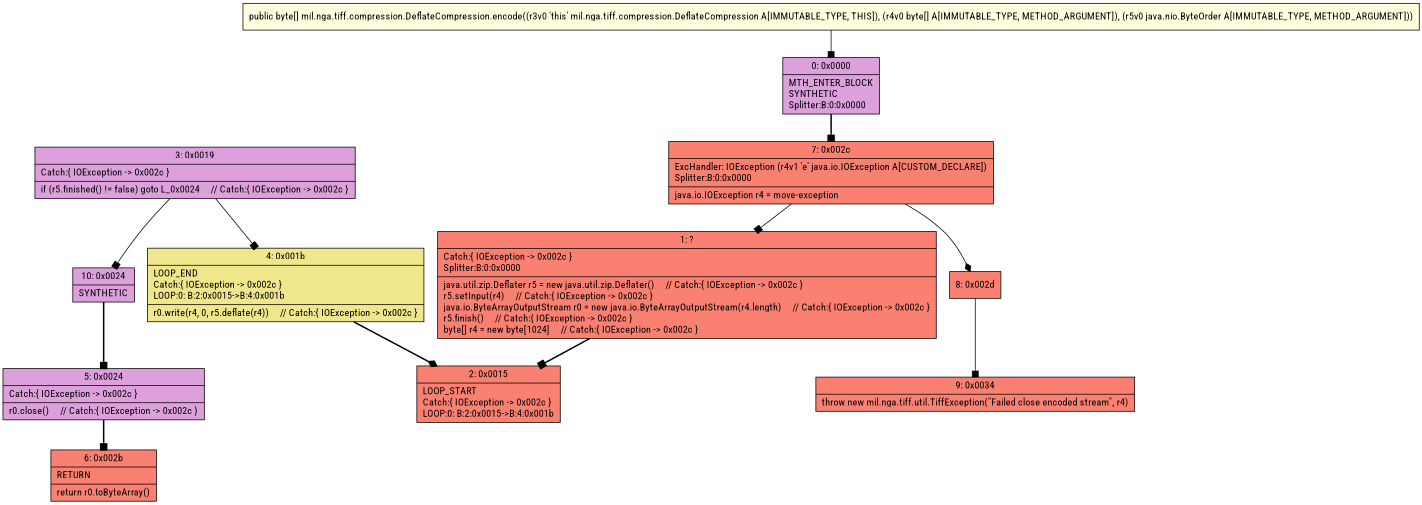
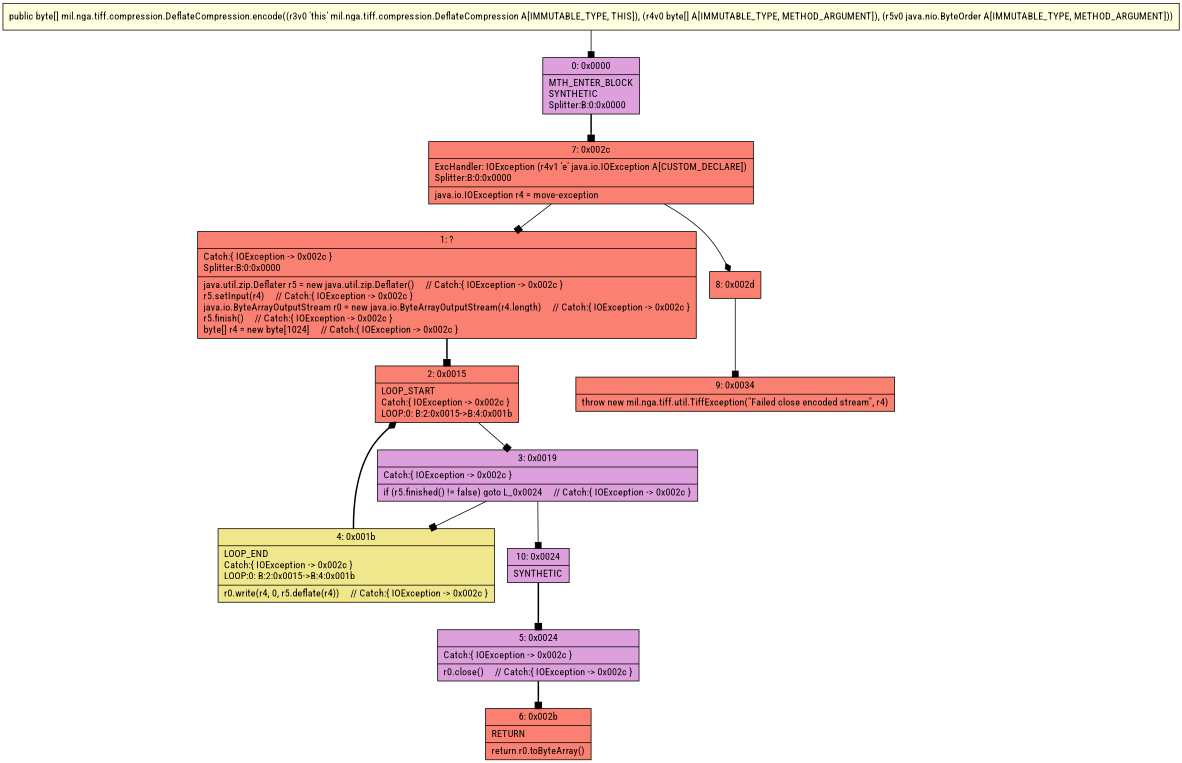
none -> (491, 434)
